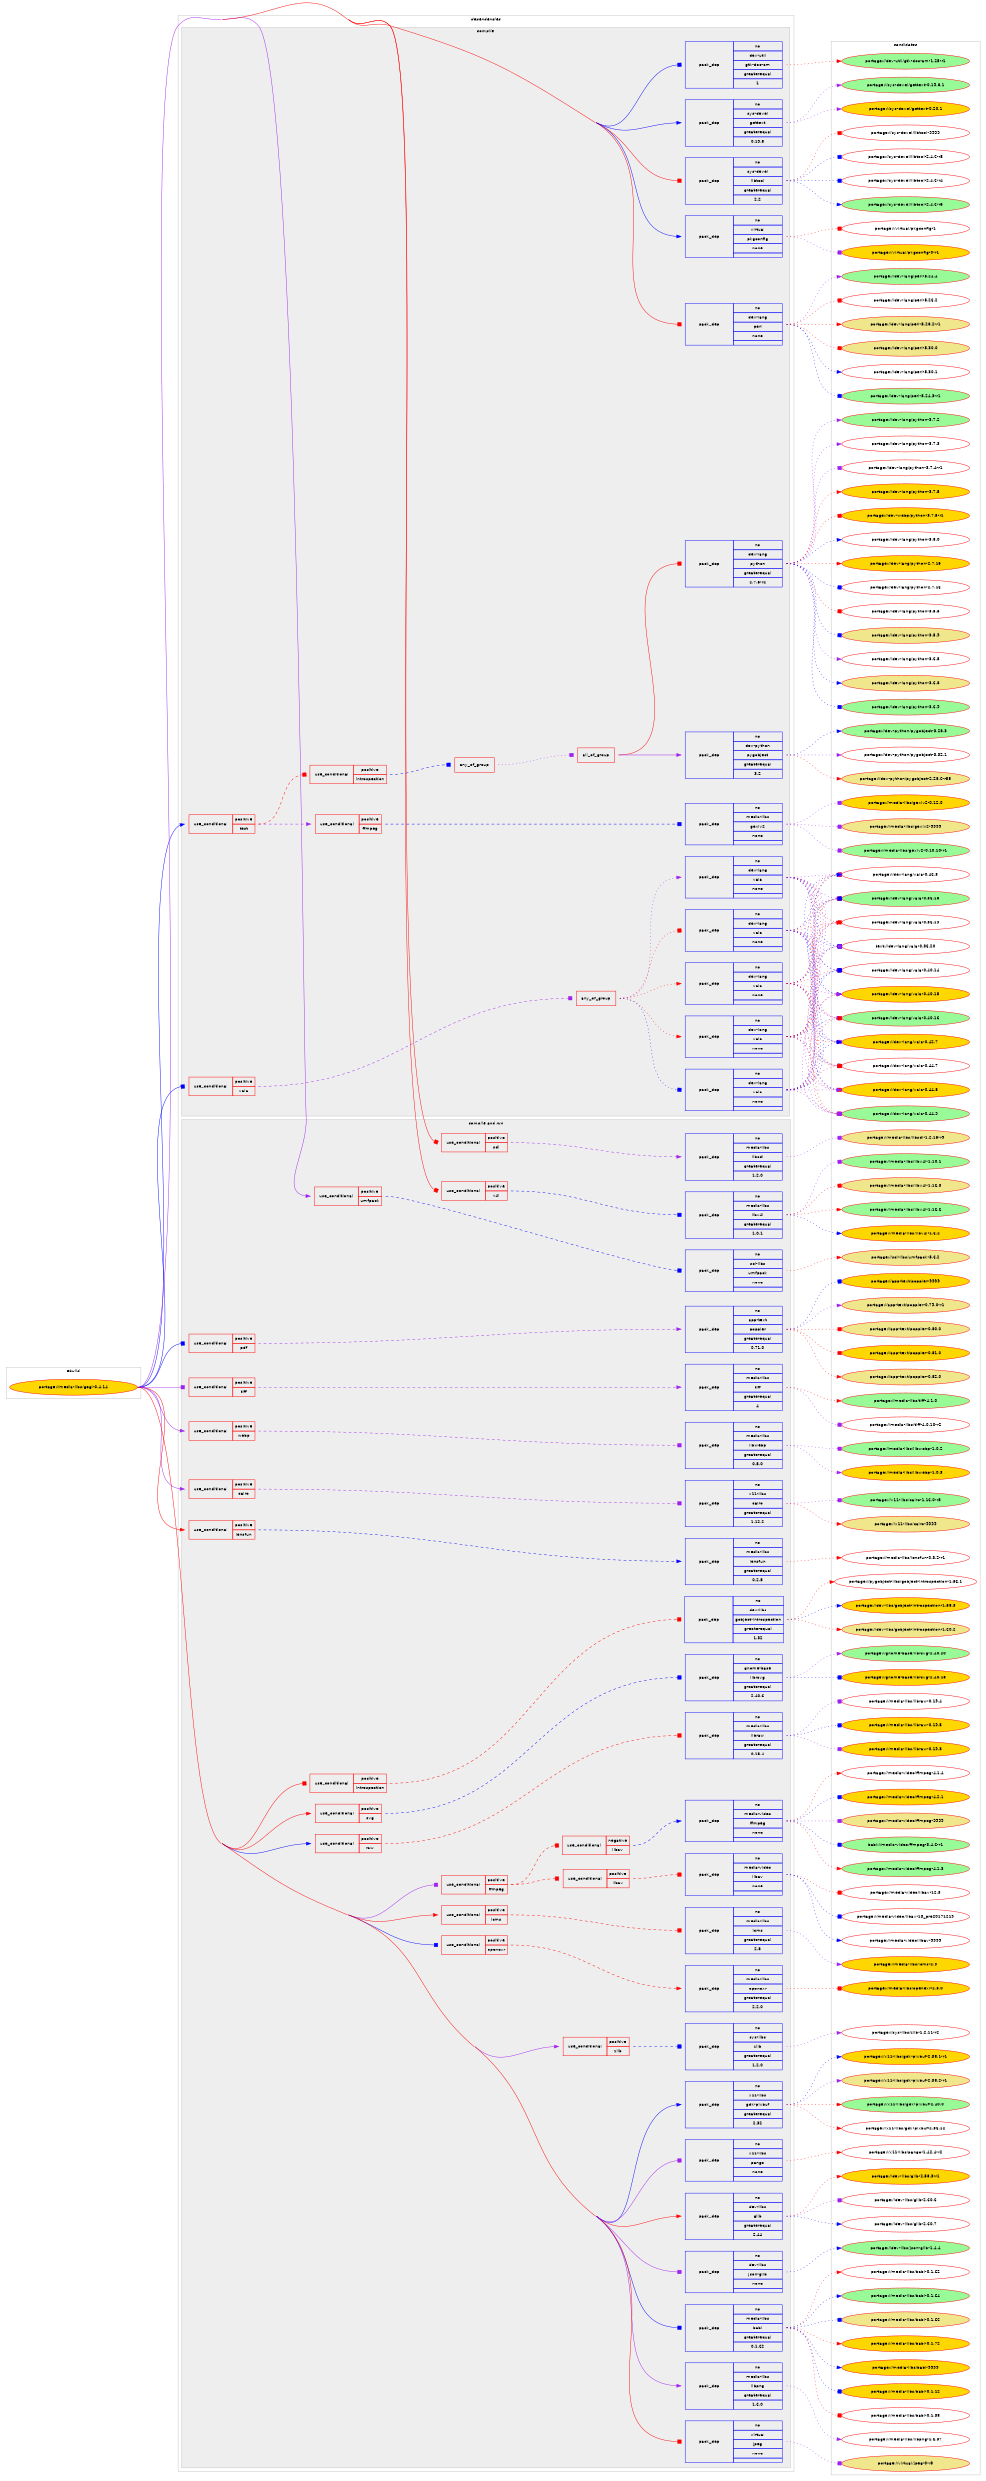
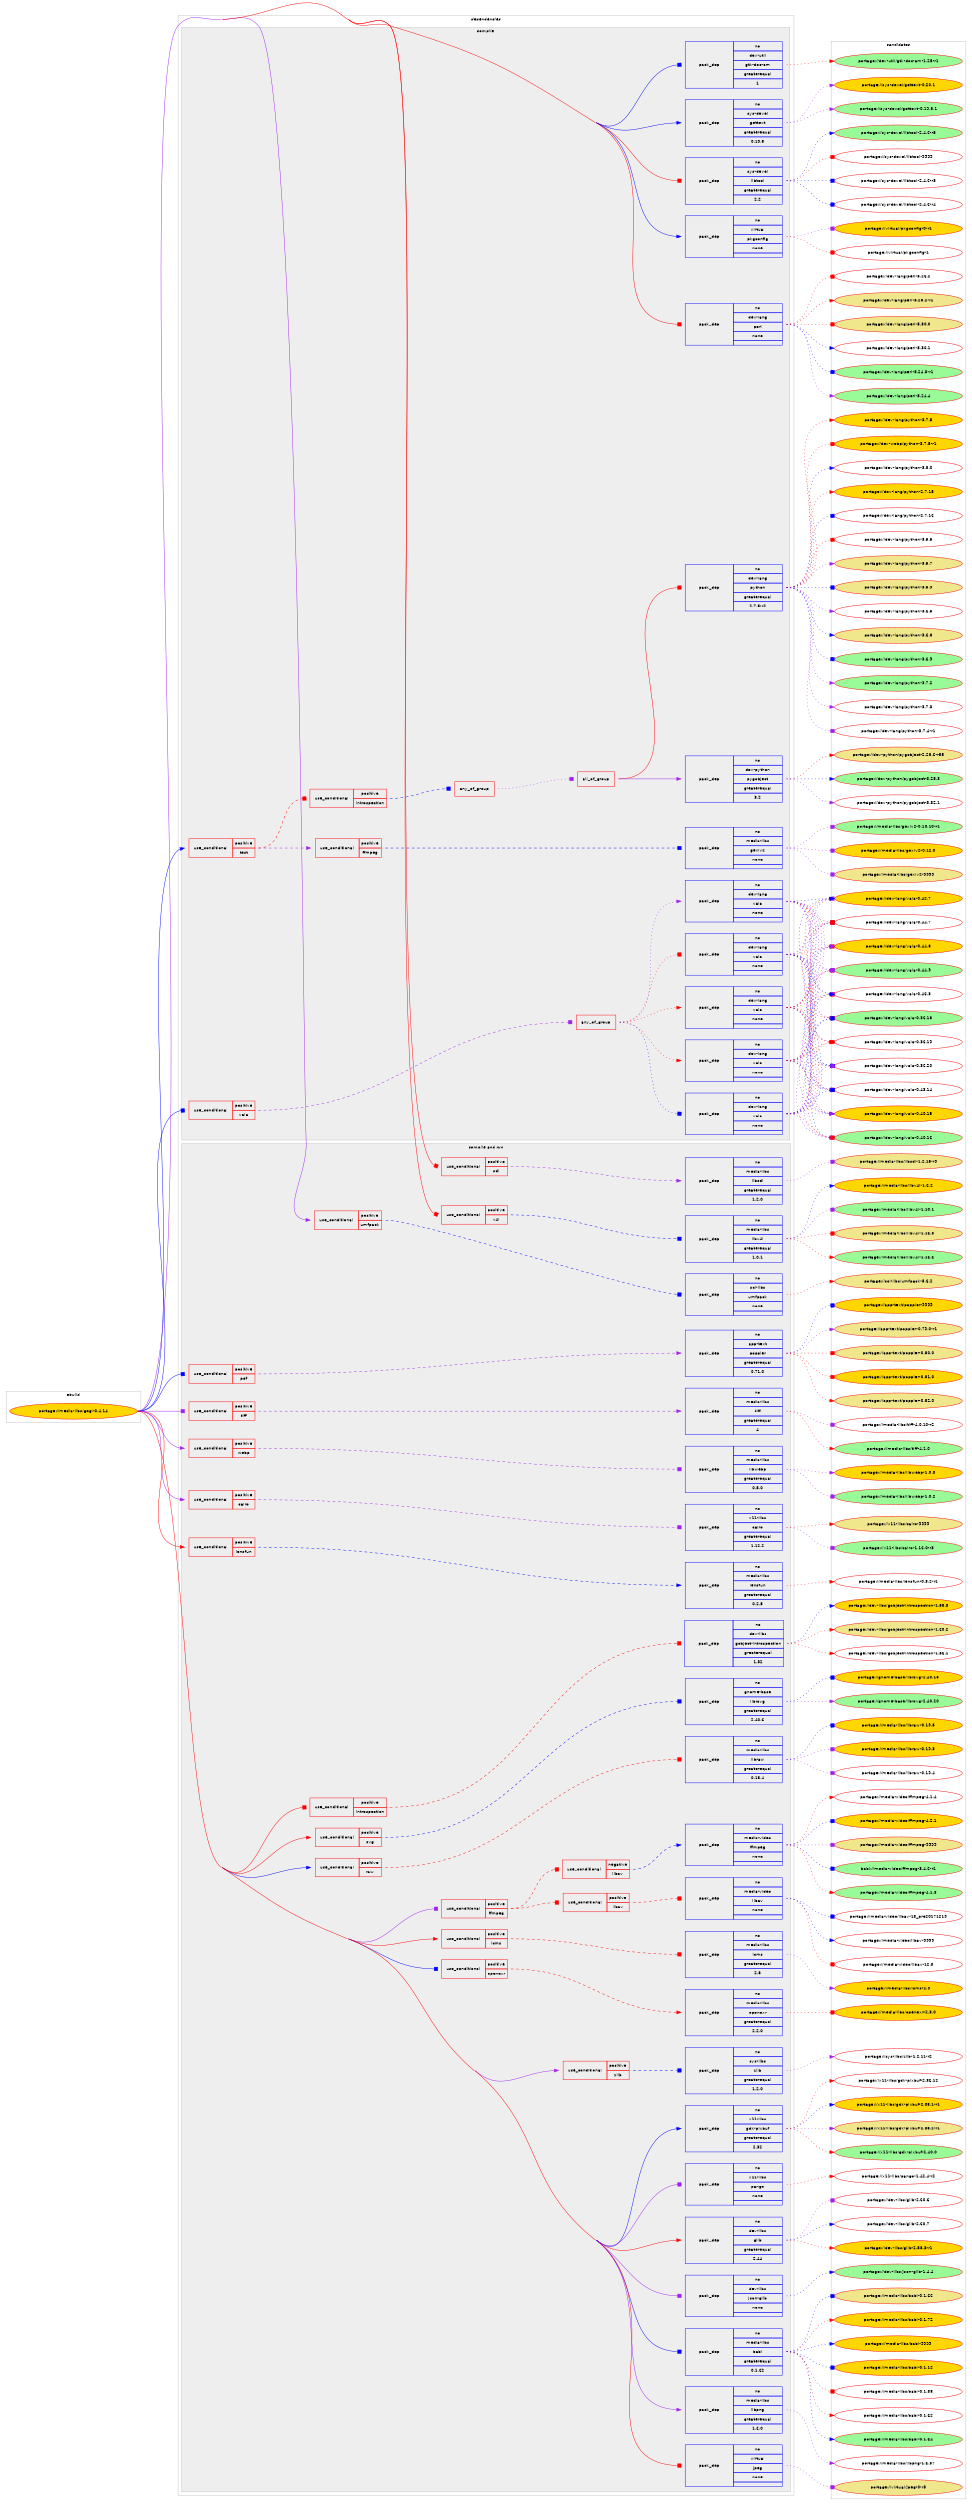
none -> (899, 564)
(906, 946) -> (899, 1066)
(906, 970) -> (899, 1090)
(906, 1582) -> (899, 1653)
